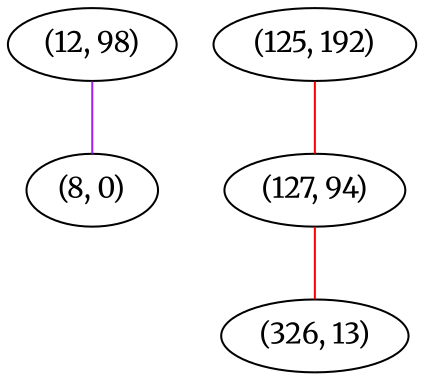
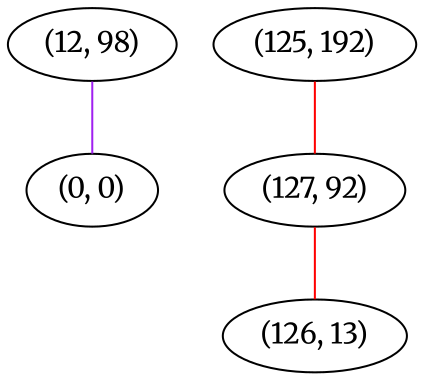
(92, 190) -> (92, 190)
(315, 190) -> (315, 190)
(315, 336) -> (315, 336)
